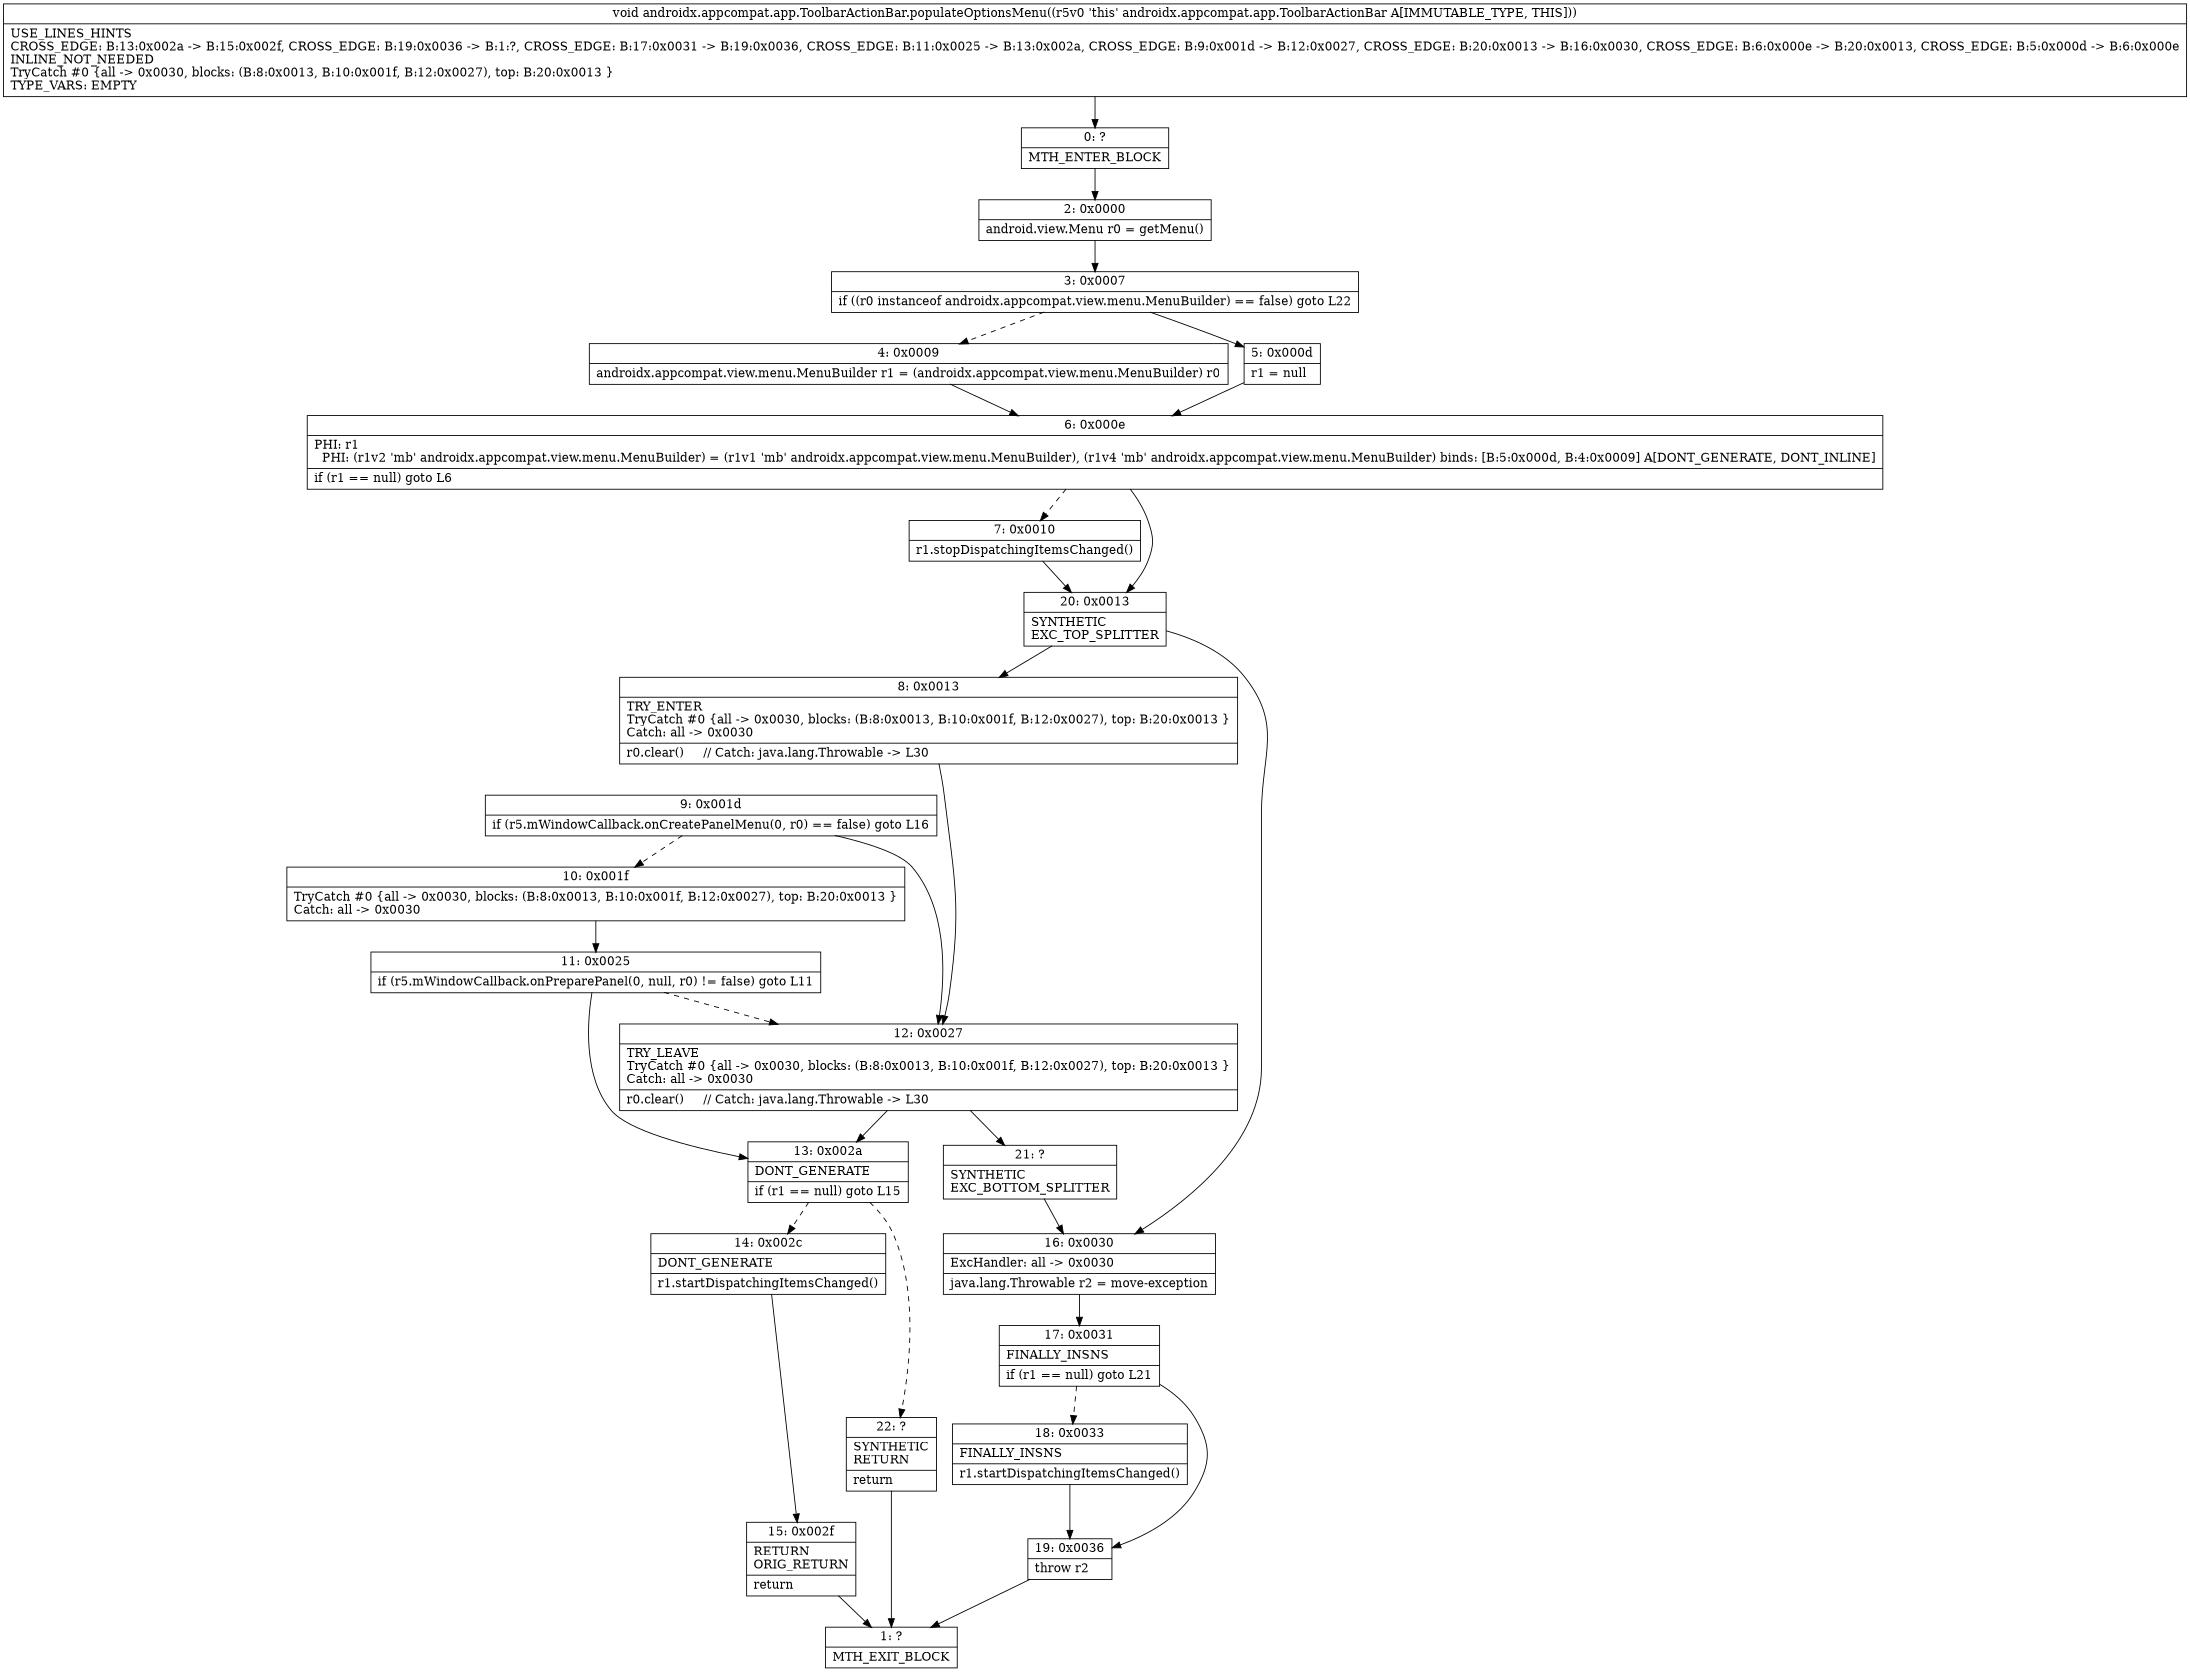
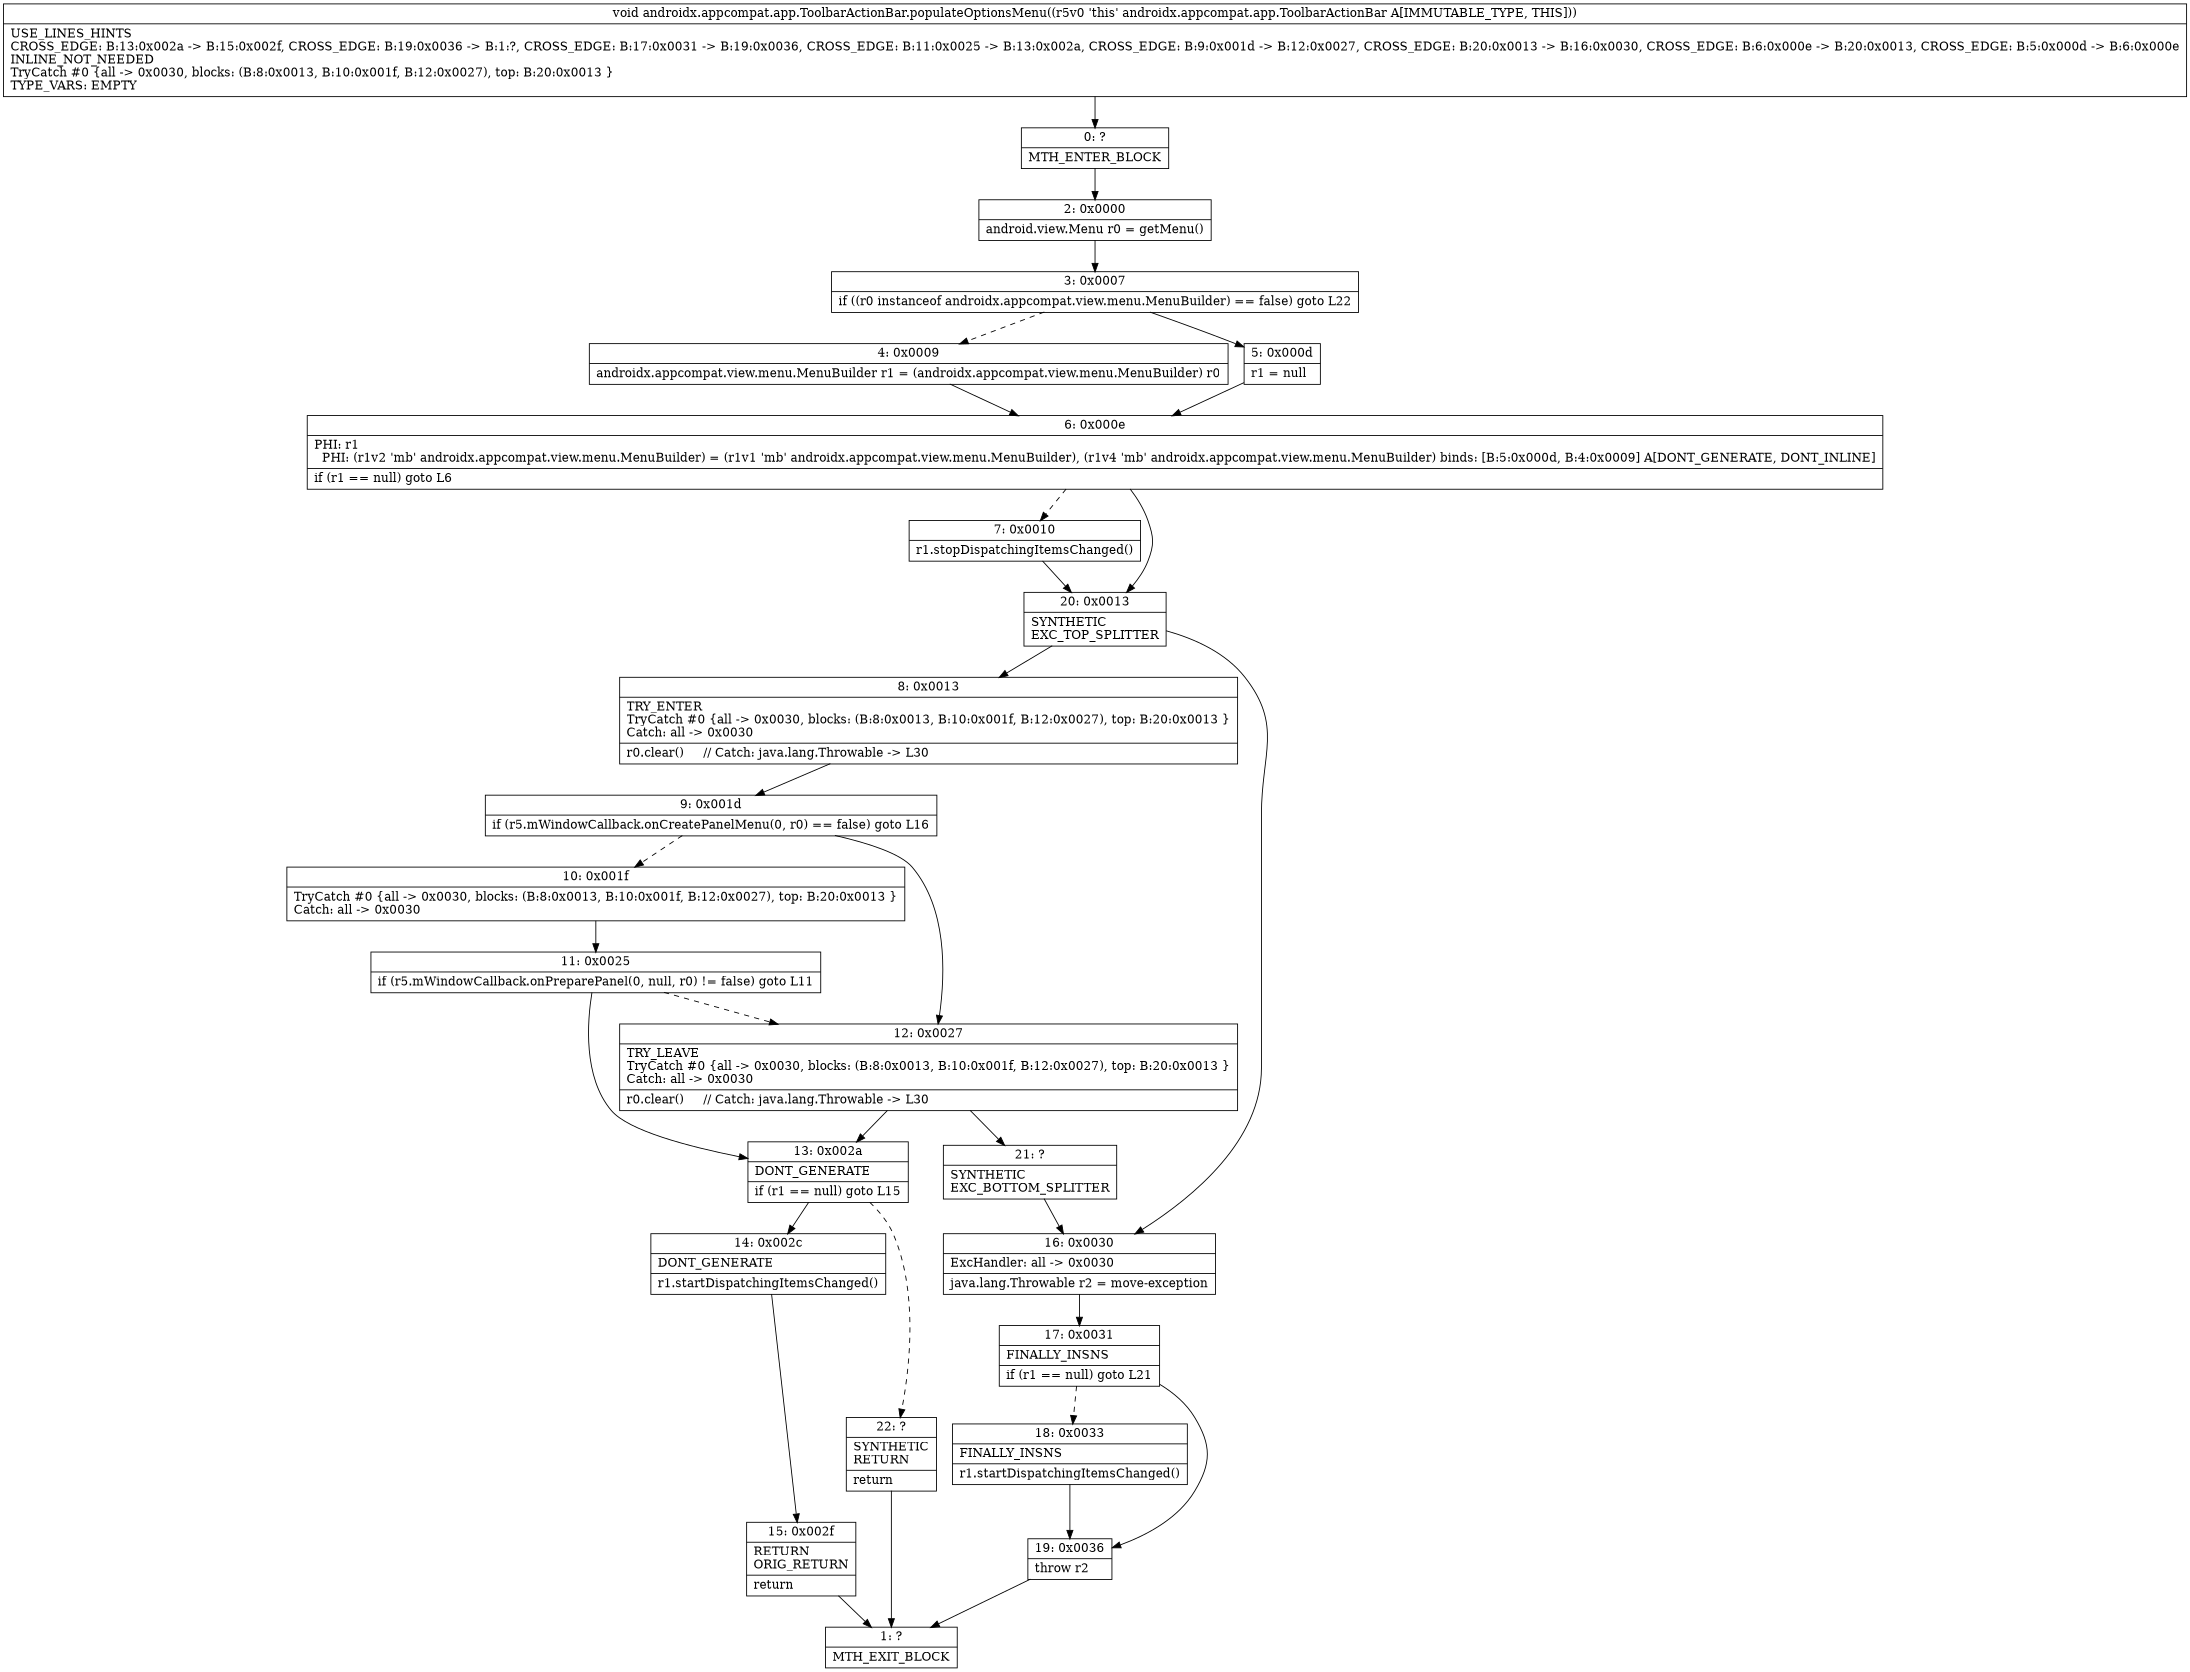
(955, 890) -> (797, 778)
(801, 1215) -> (801, 1215)
